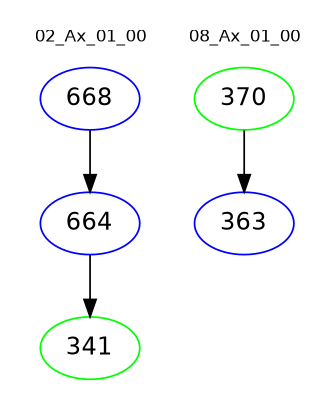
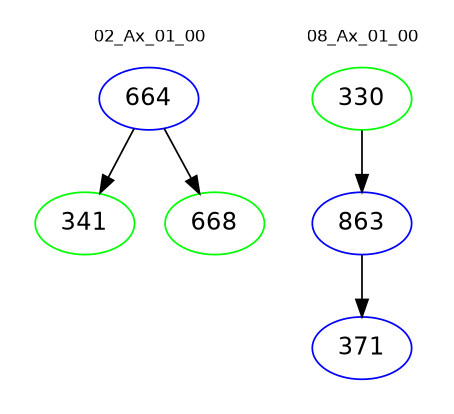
(90, 99) -> (215, 223)
(244, 99) -> (362, 99)
(90, 153) -> (178, 153)
(244, 223) -> (362, 223)
none -> (362, 348)
